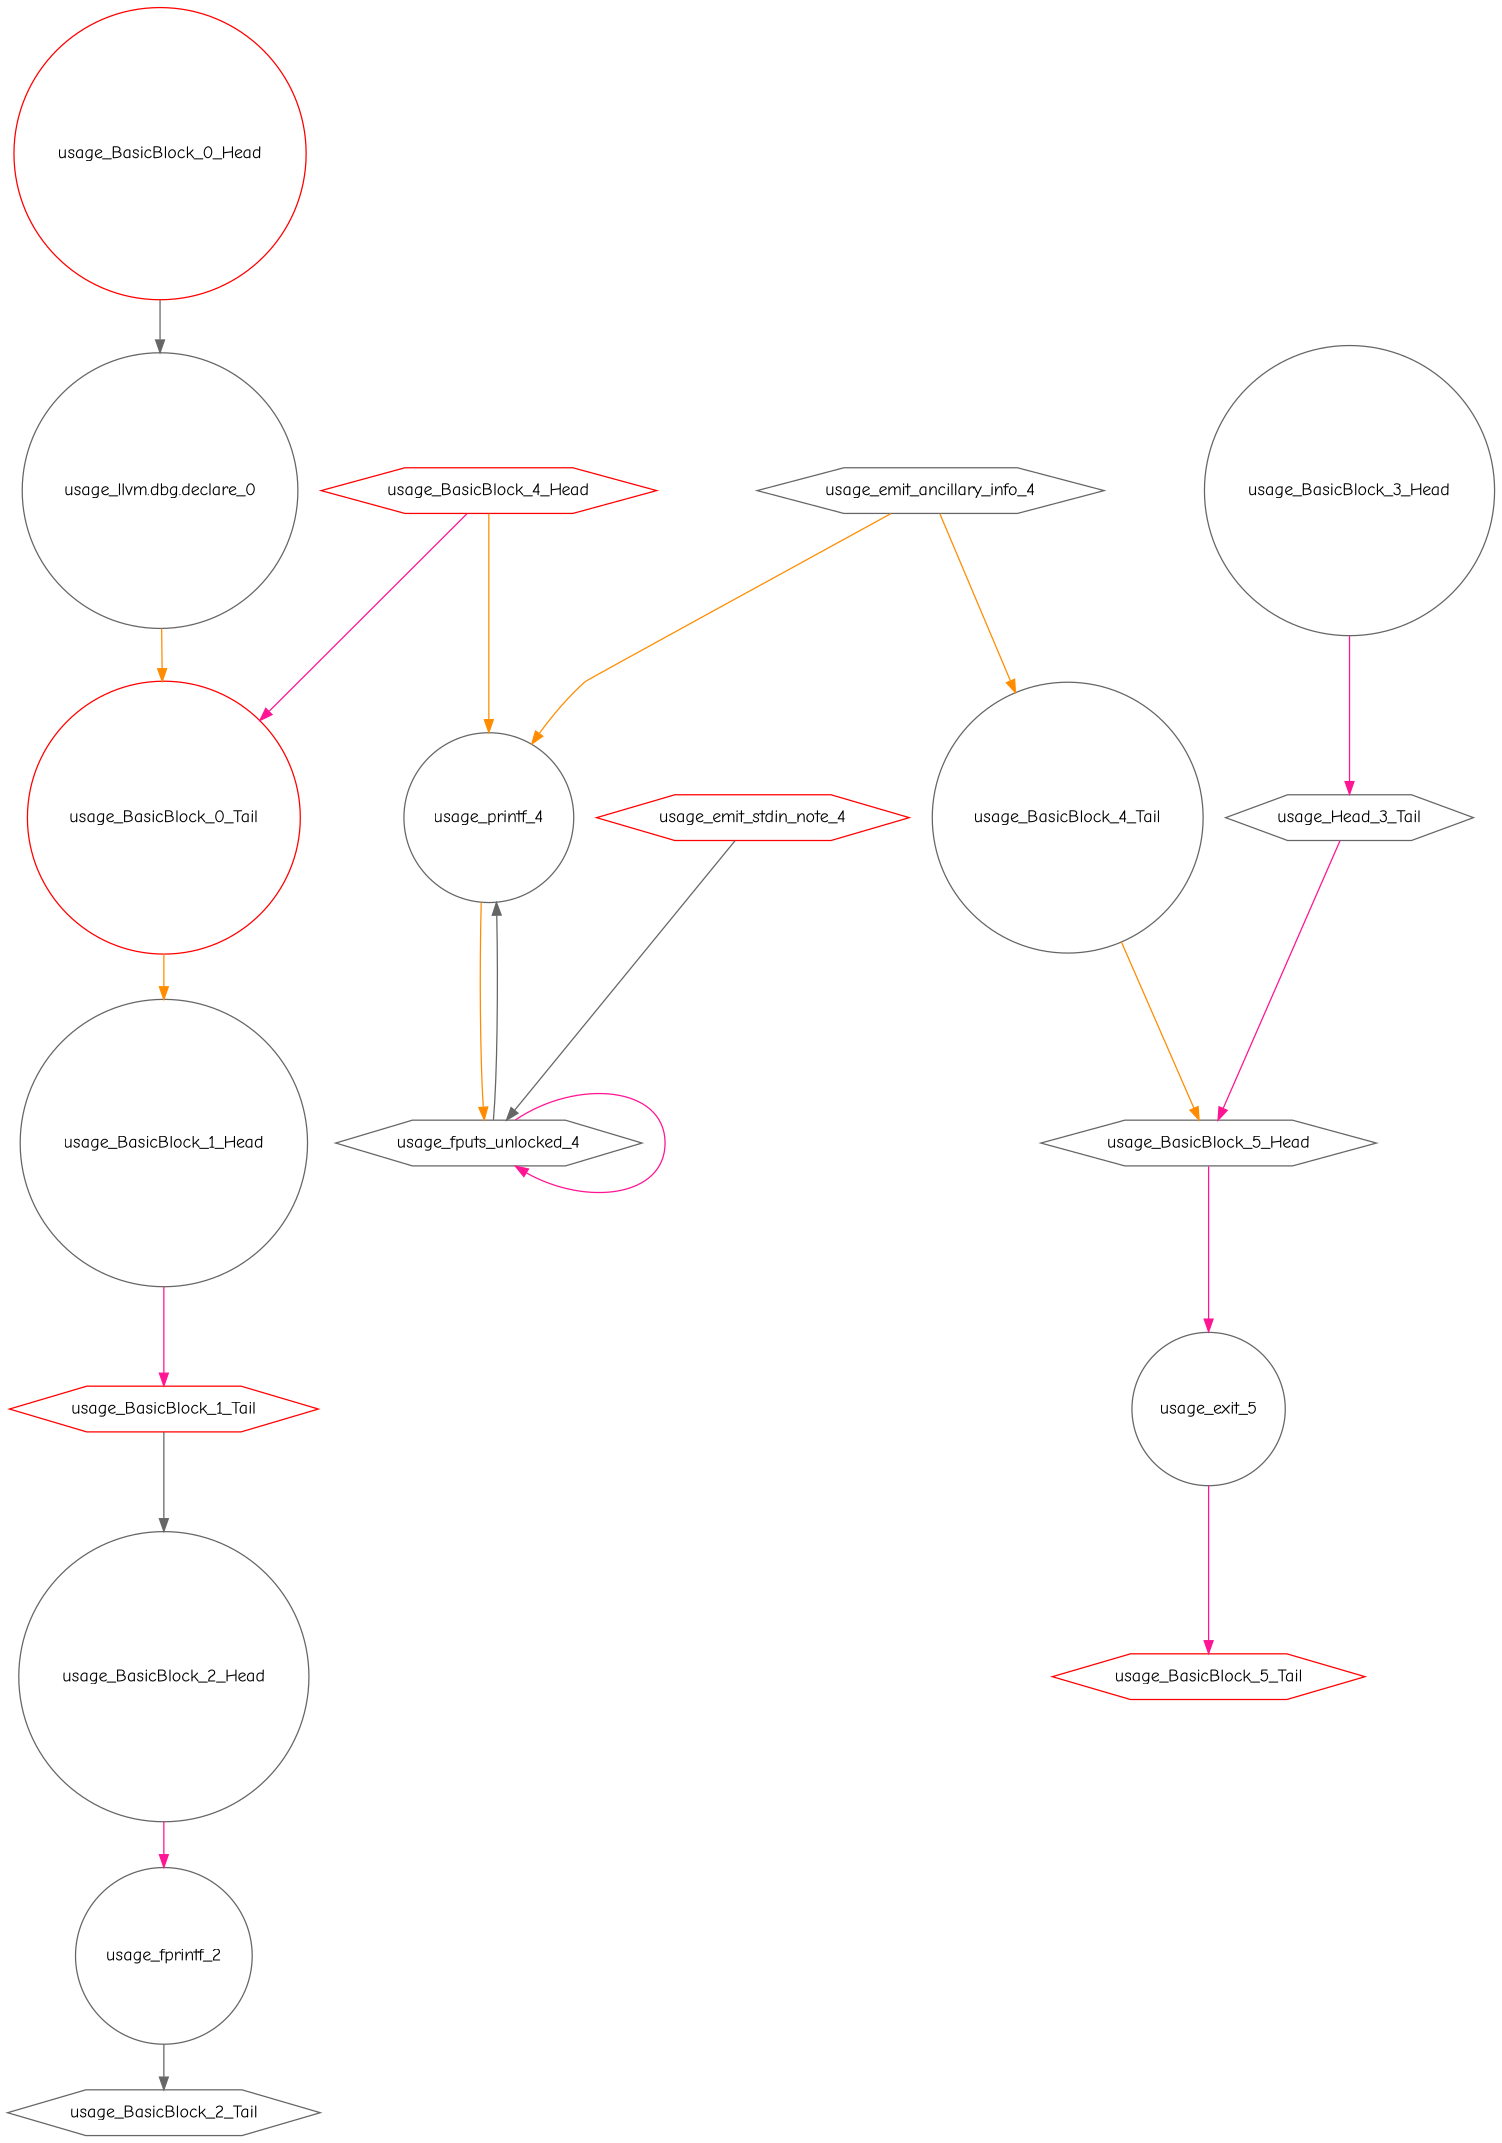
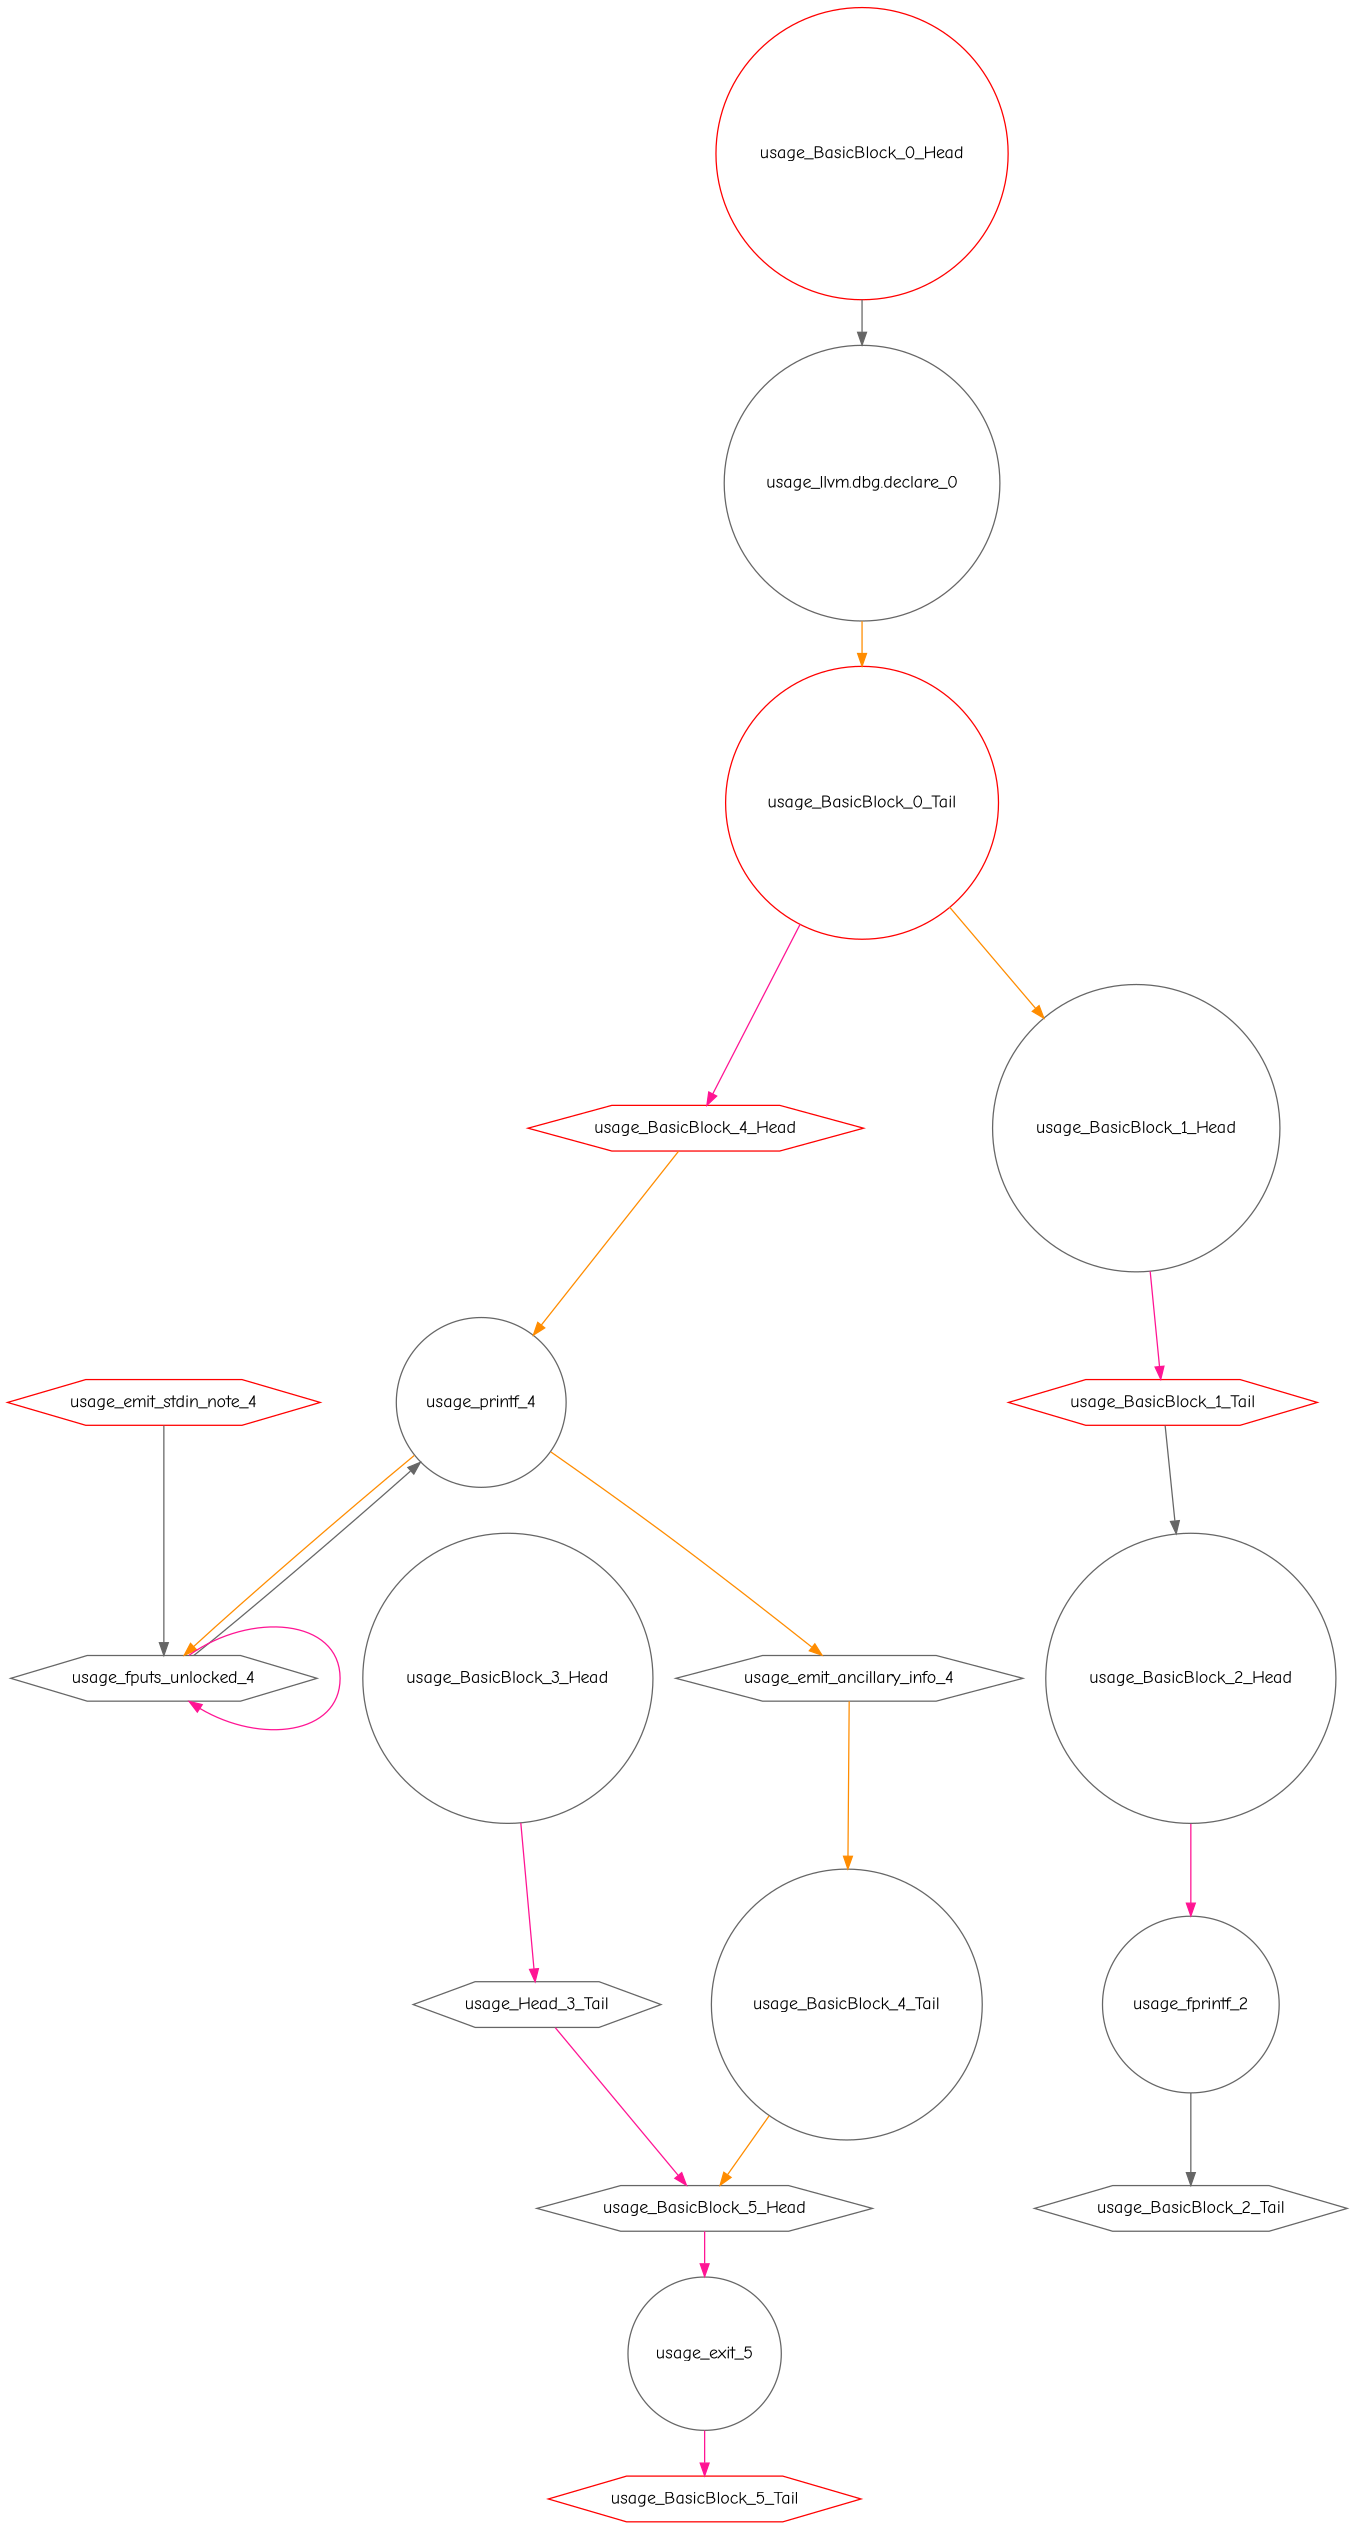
(368, 612) -> (756, 1009)
(708, 614) -> (683, 1547)
